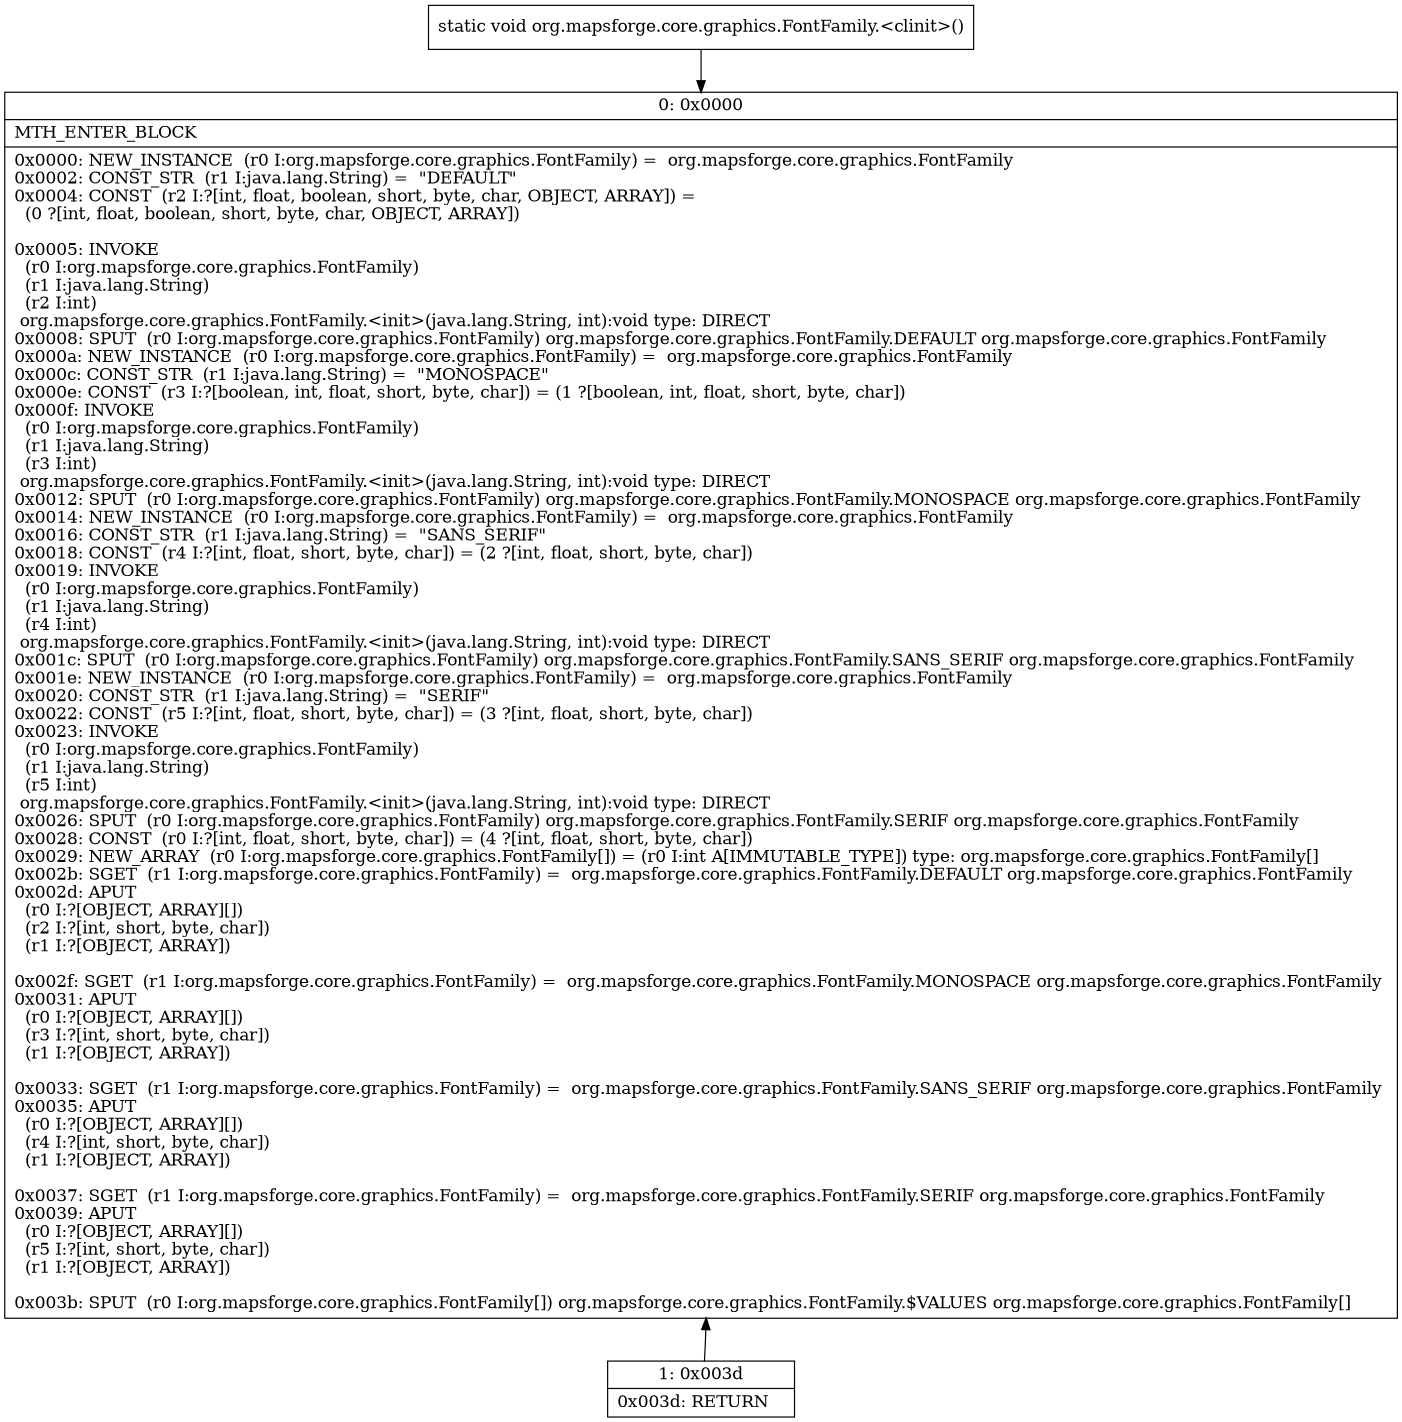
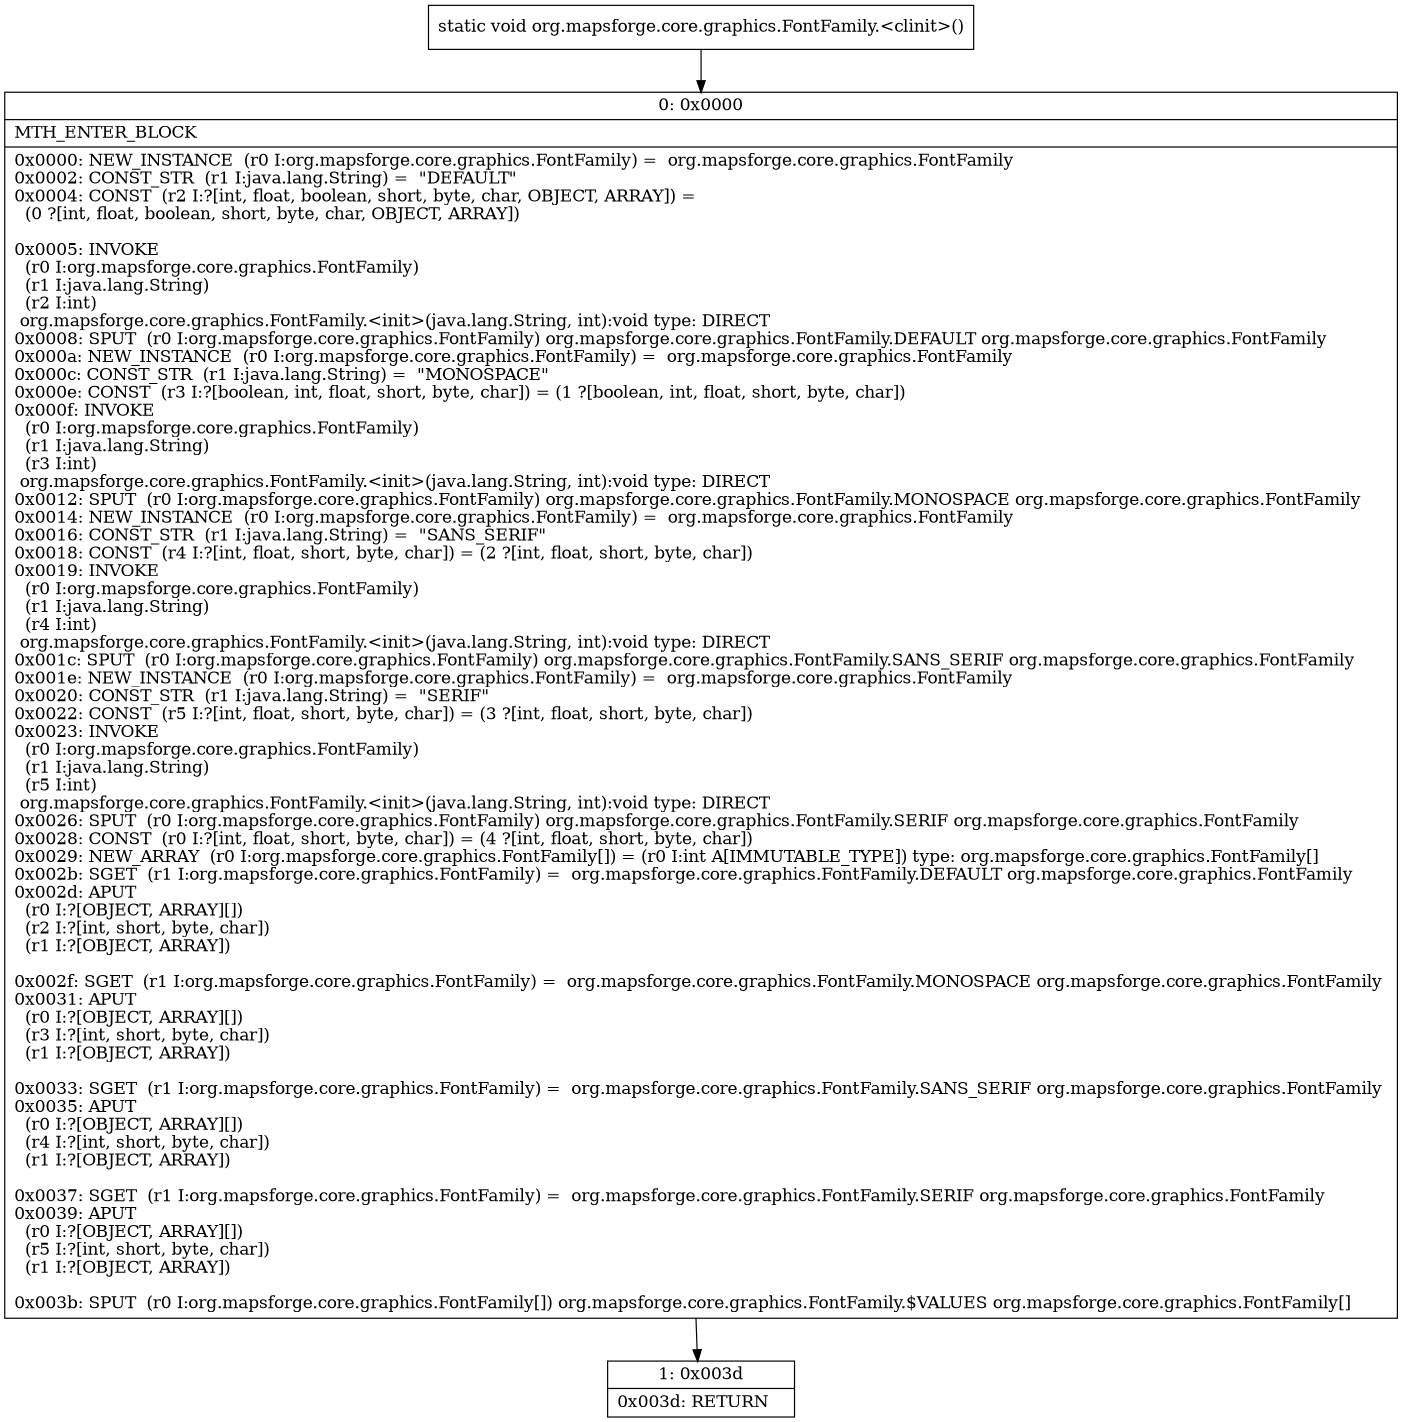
(705, 1346) -> (696, 1334)
